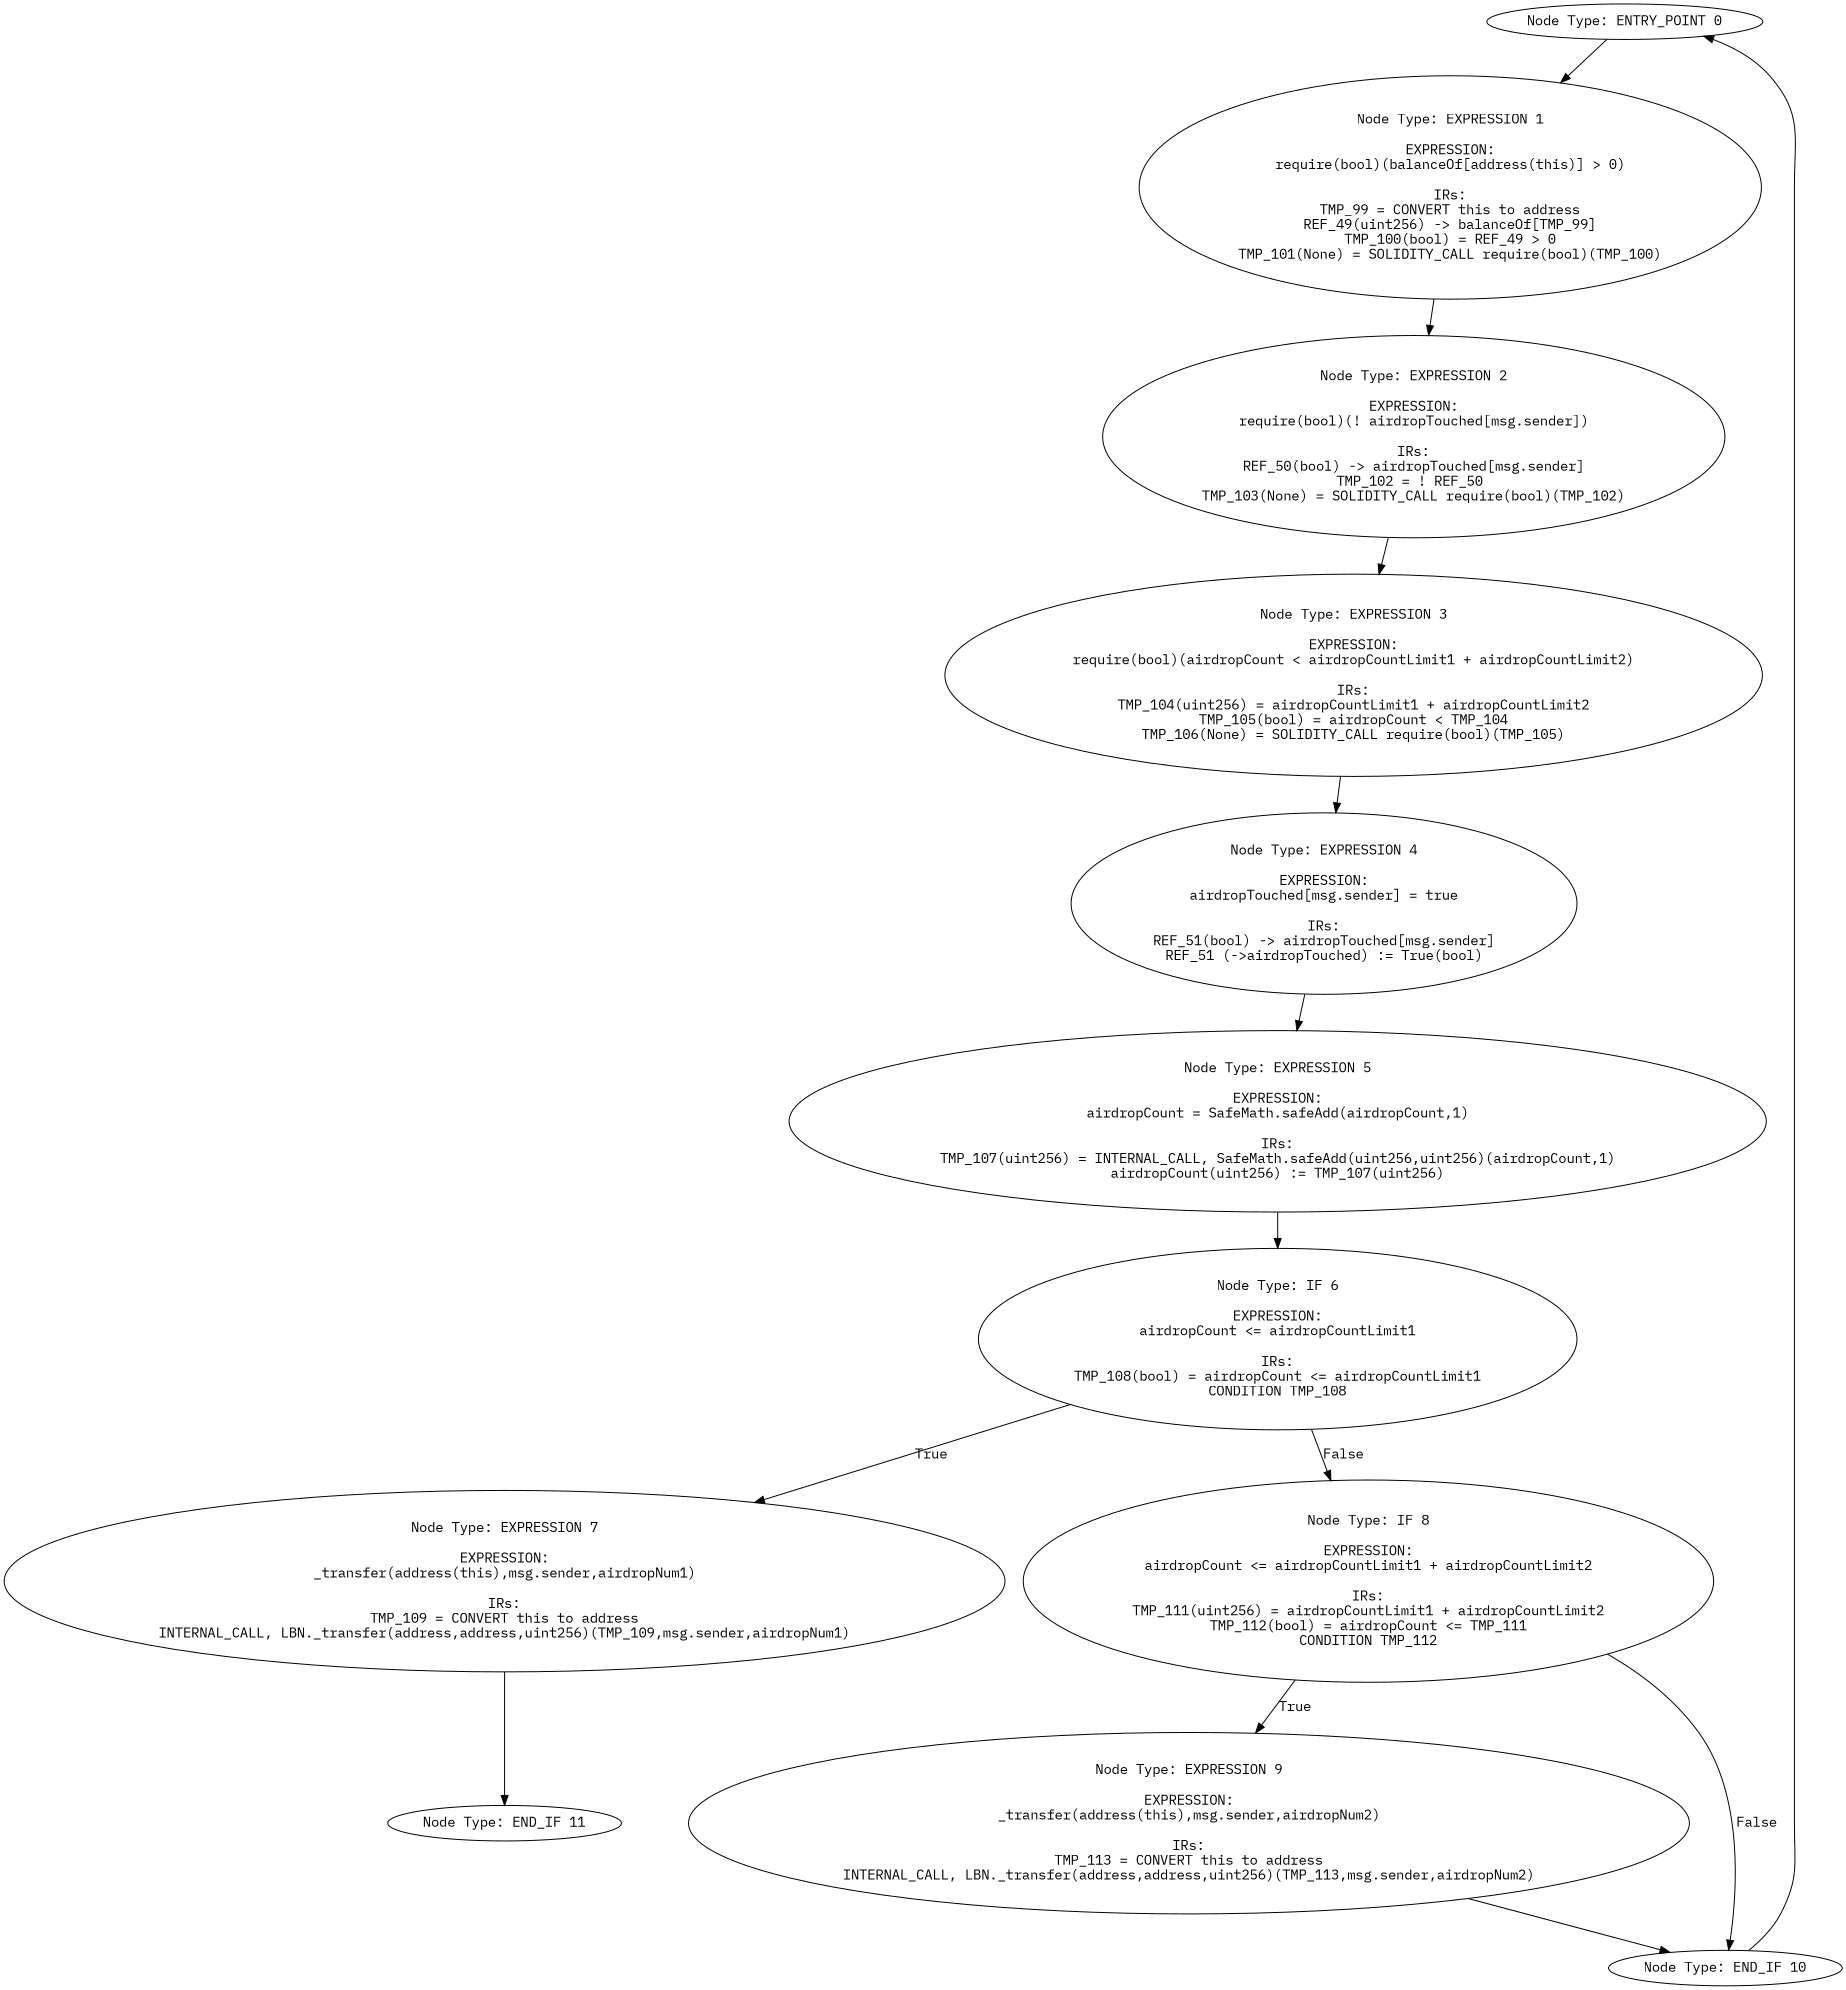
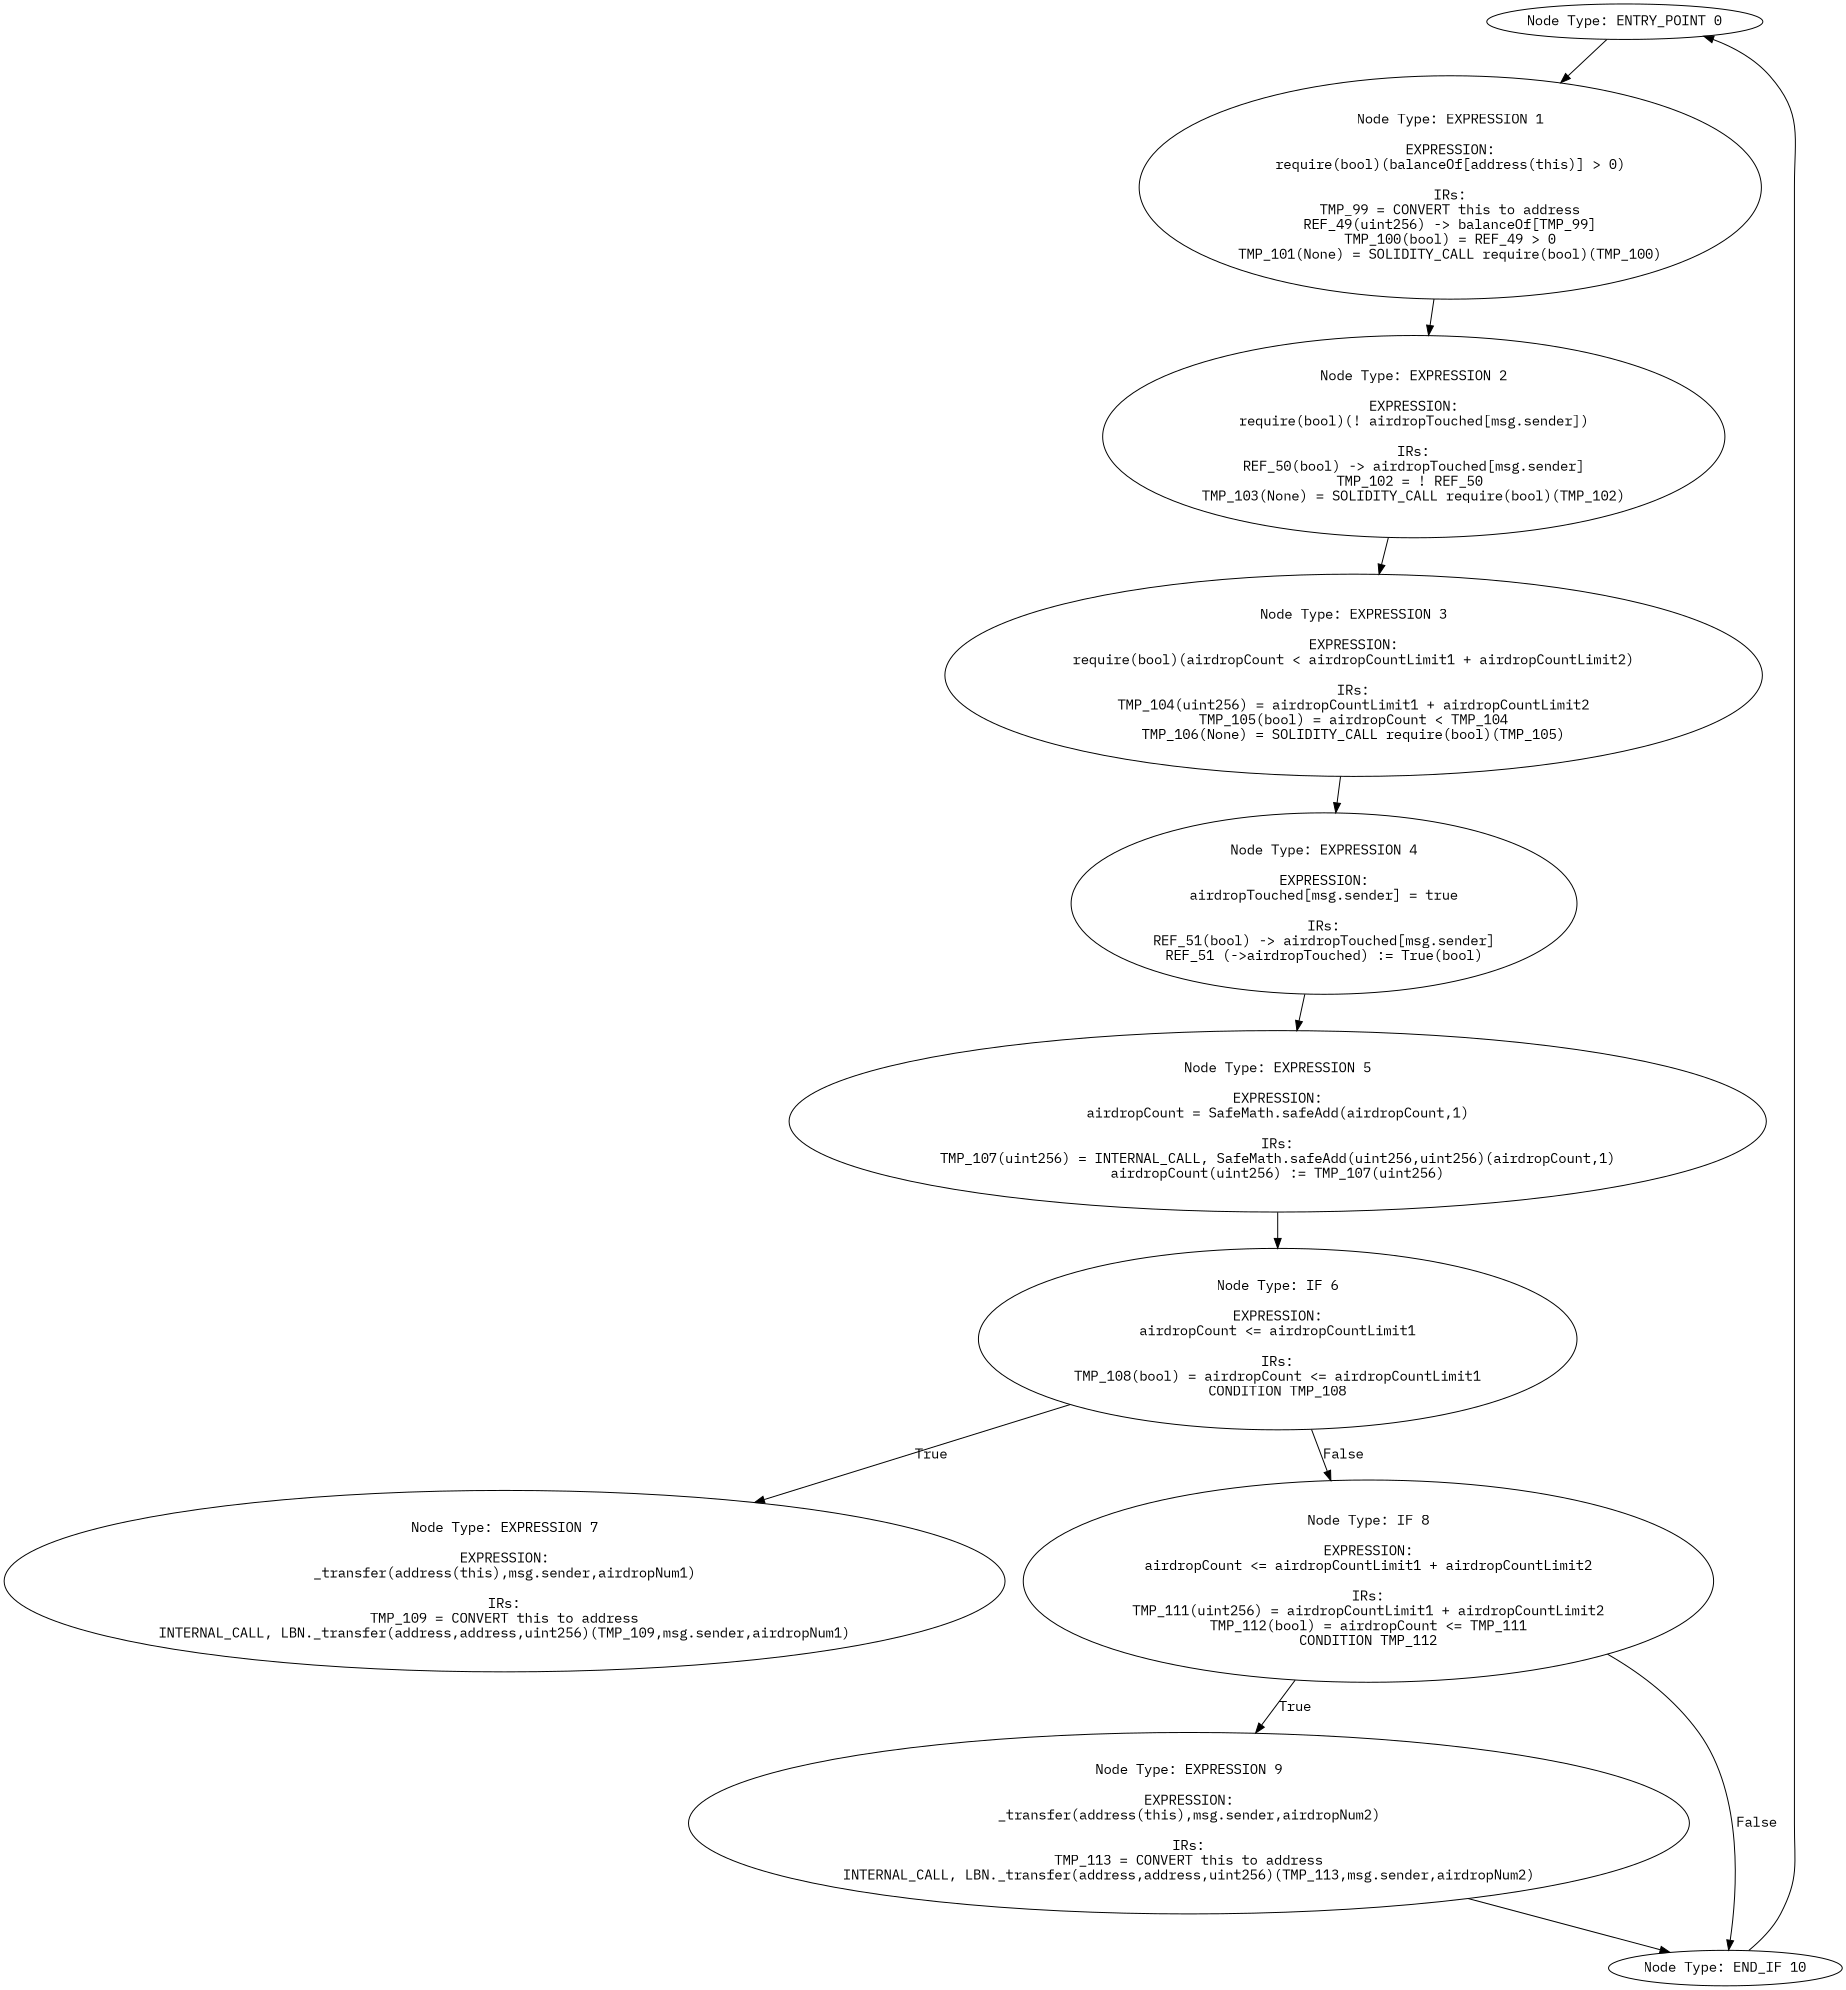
(505, 1823) -> none
